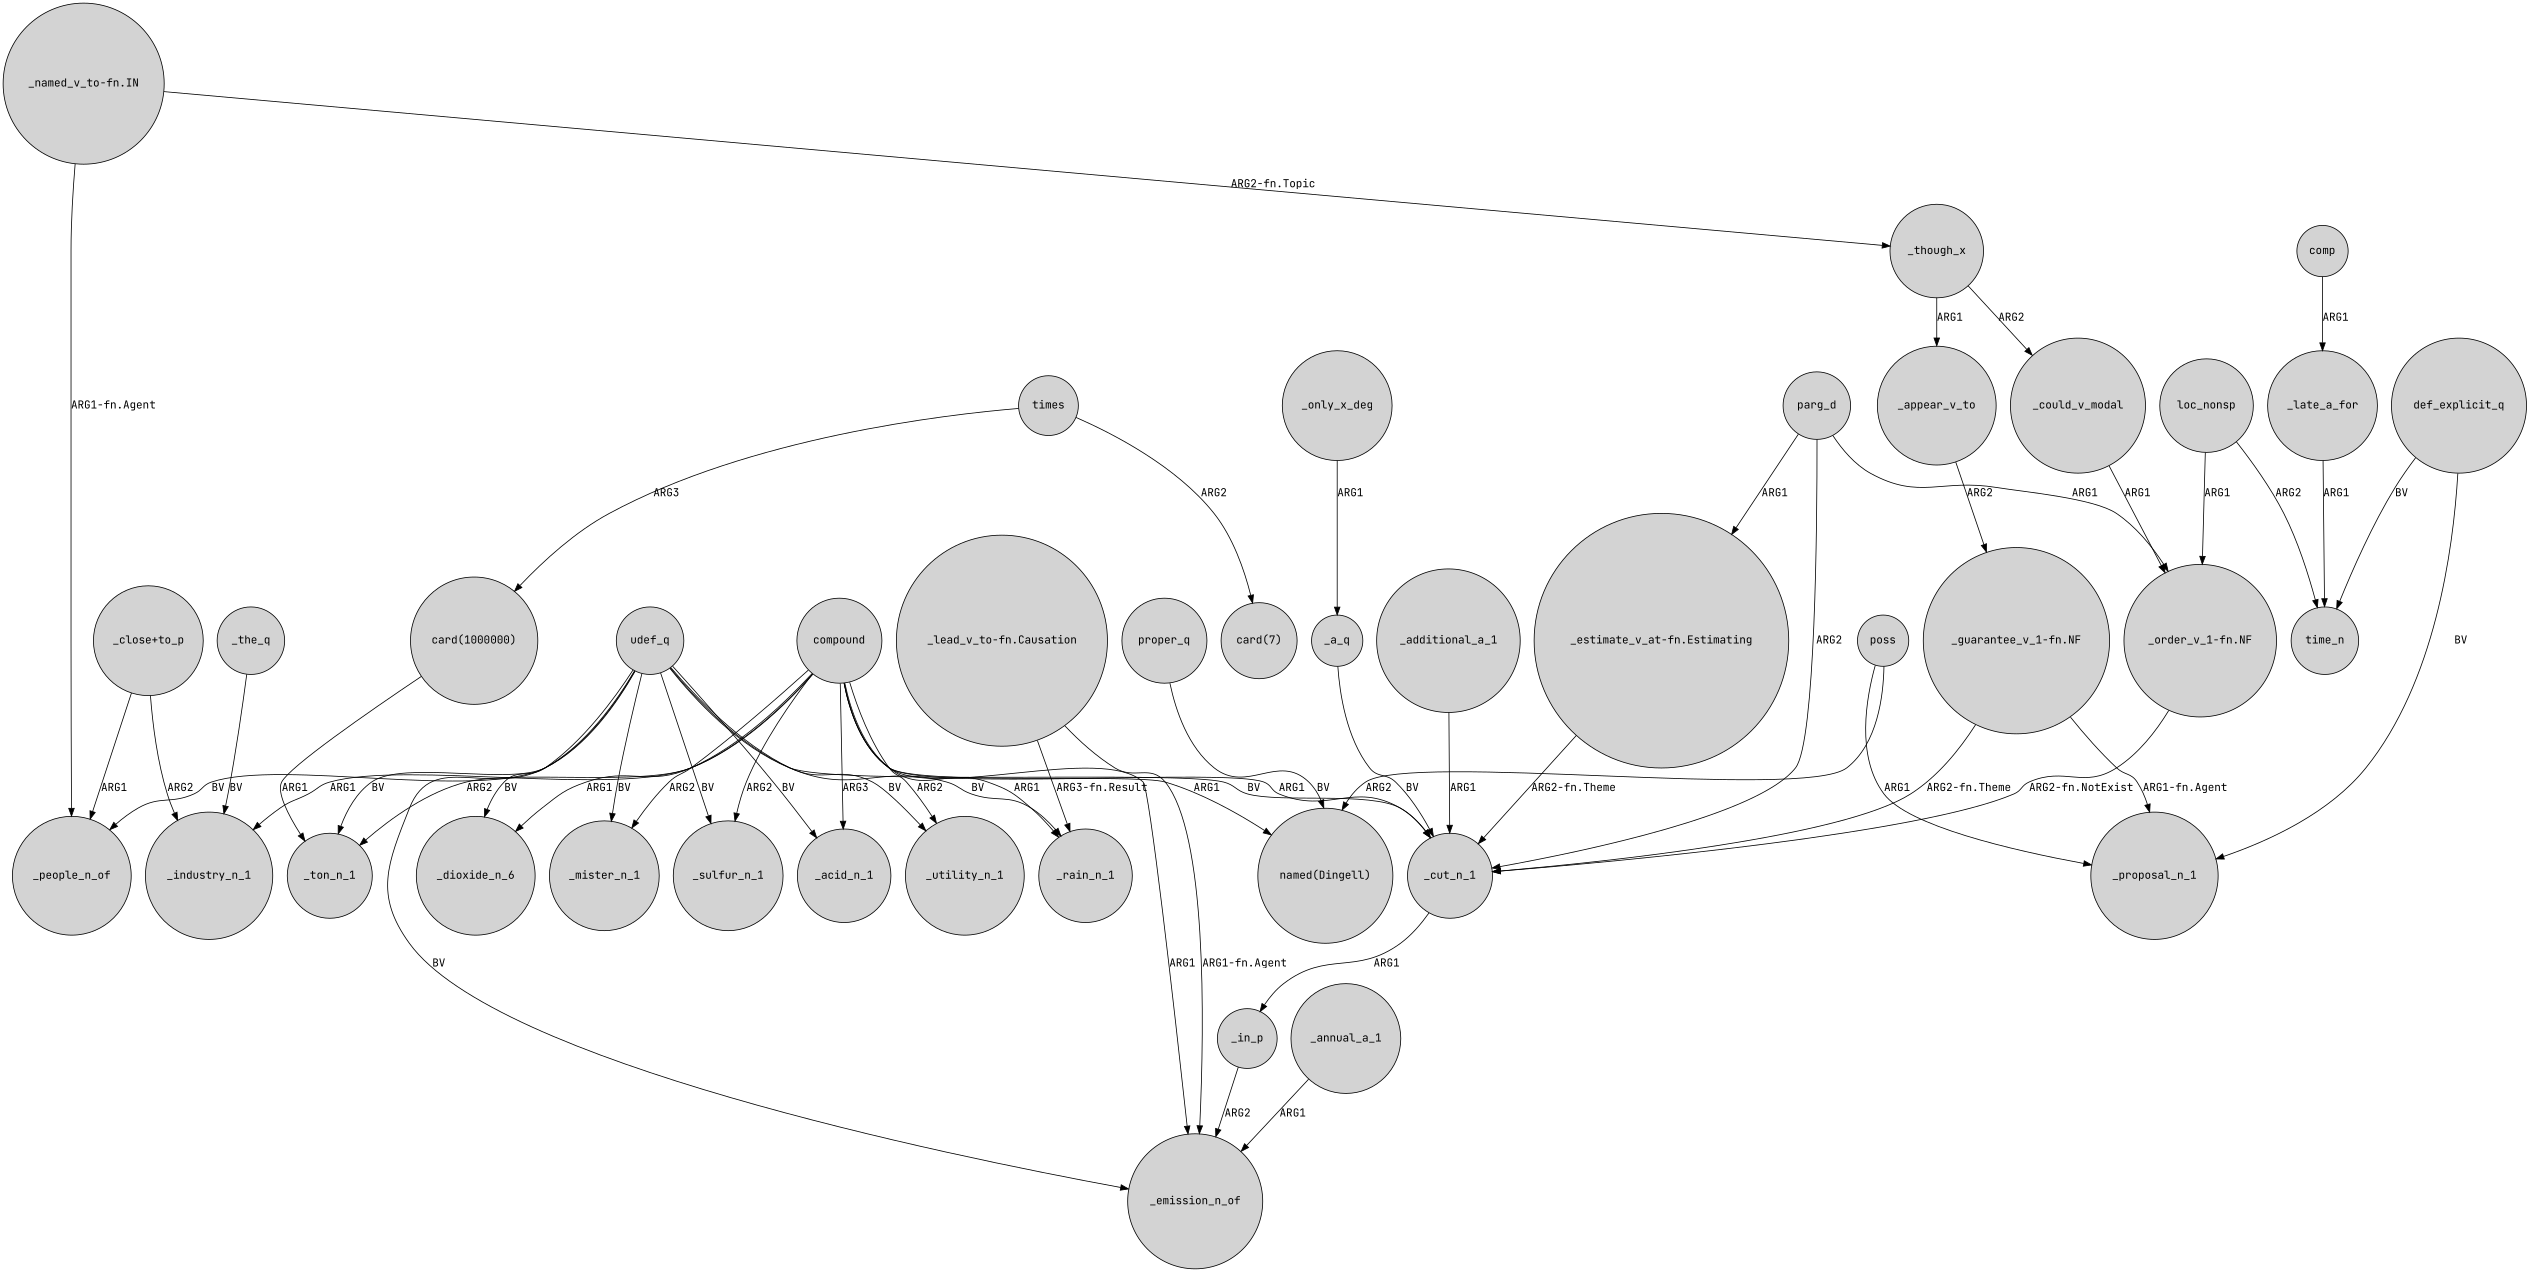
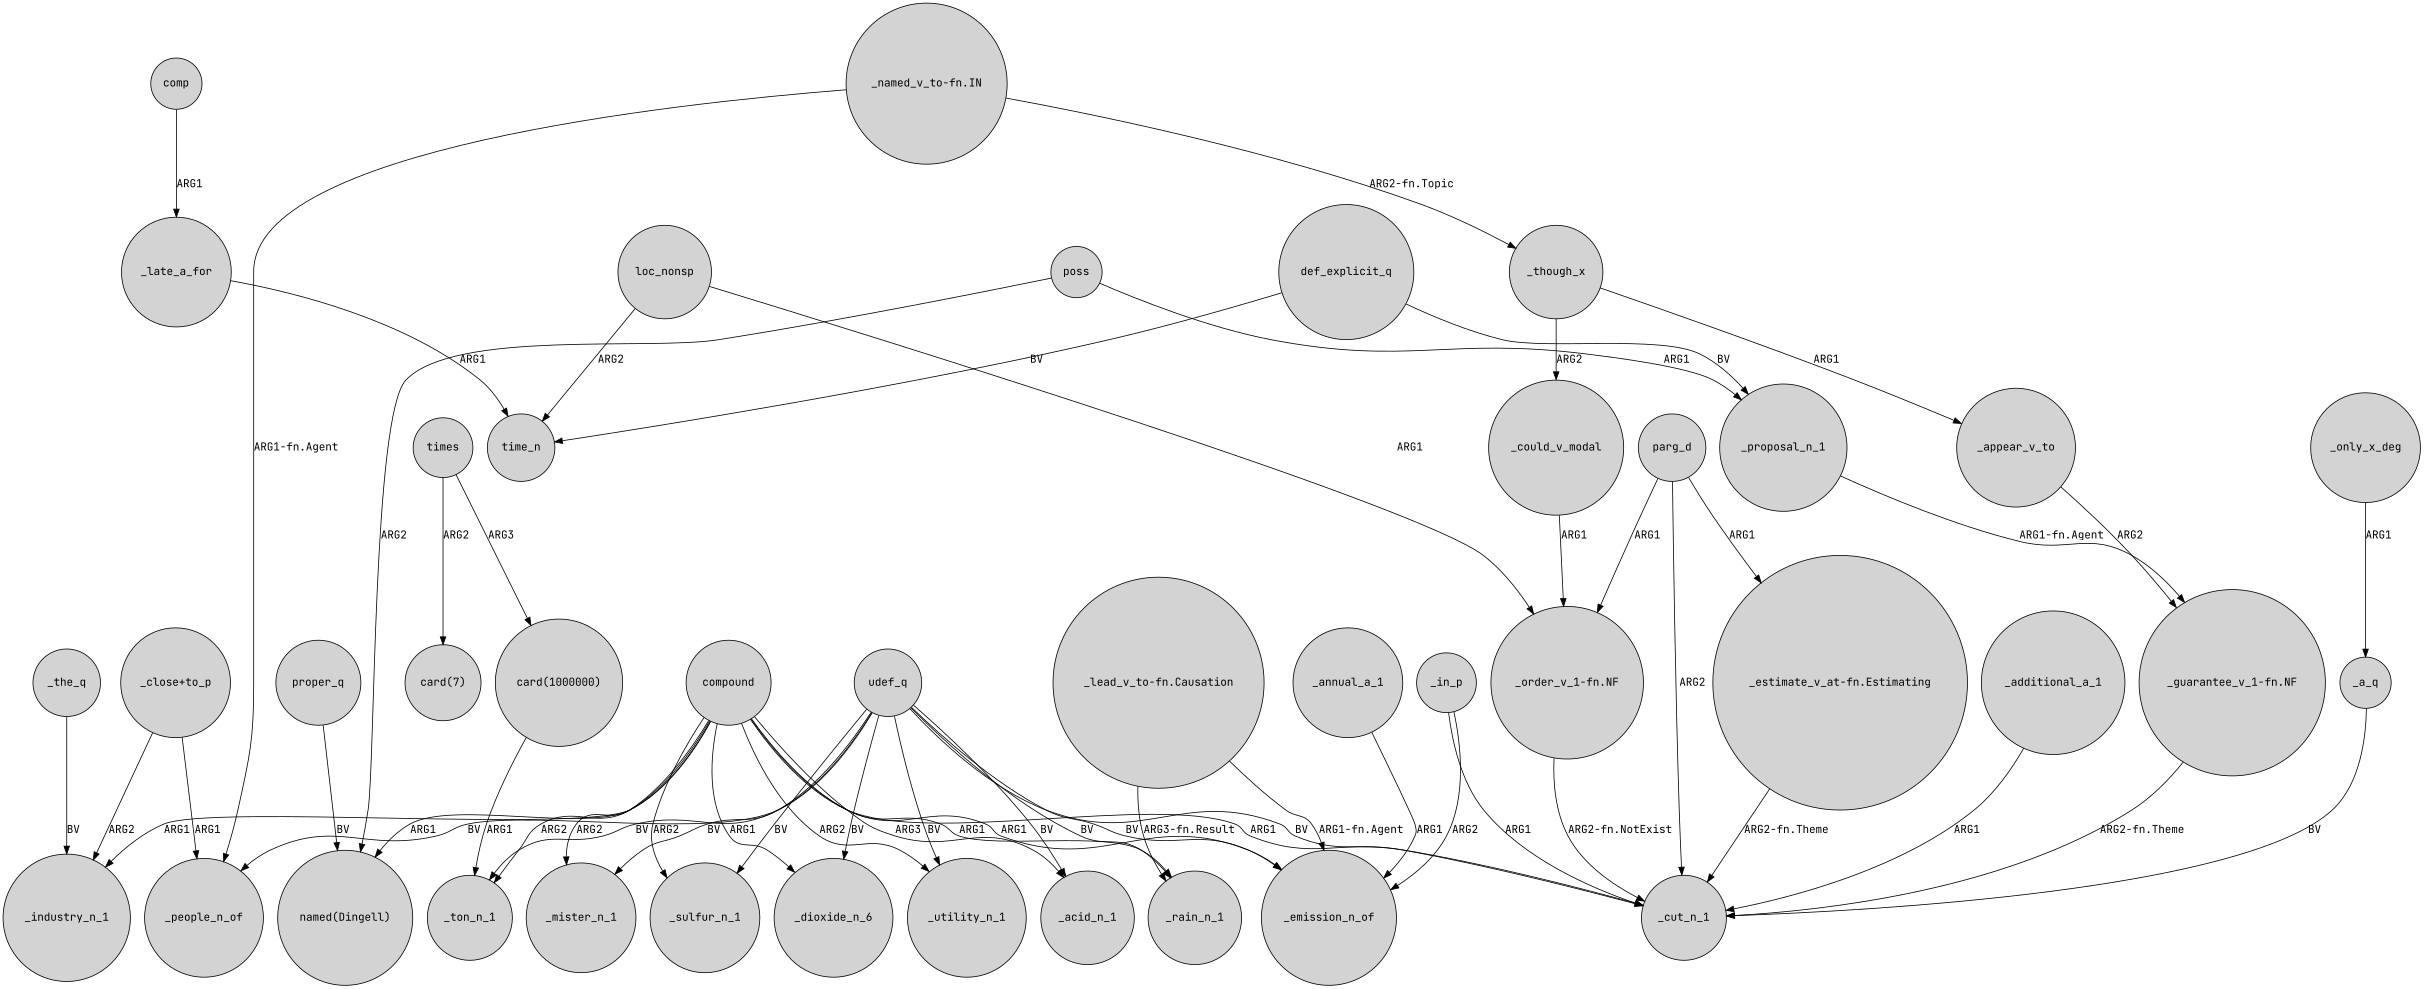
(2110, 761) -> (2013, 540)
(1348, 962) -> (1510, 836)
